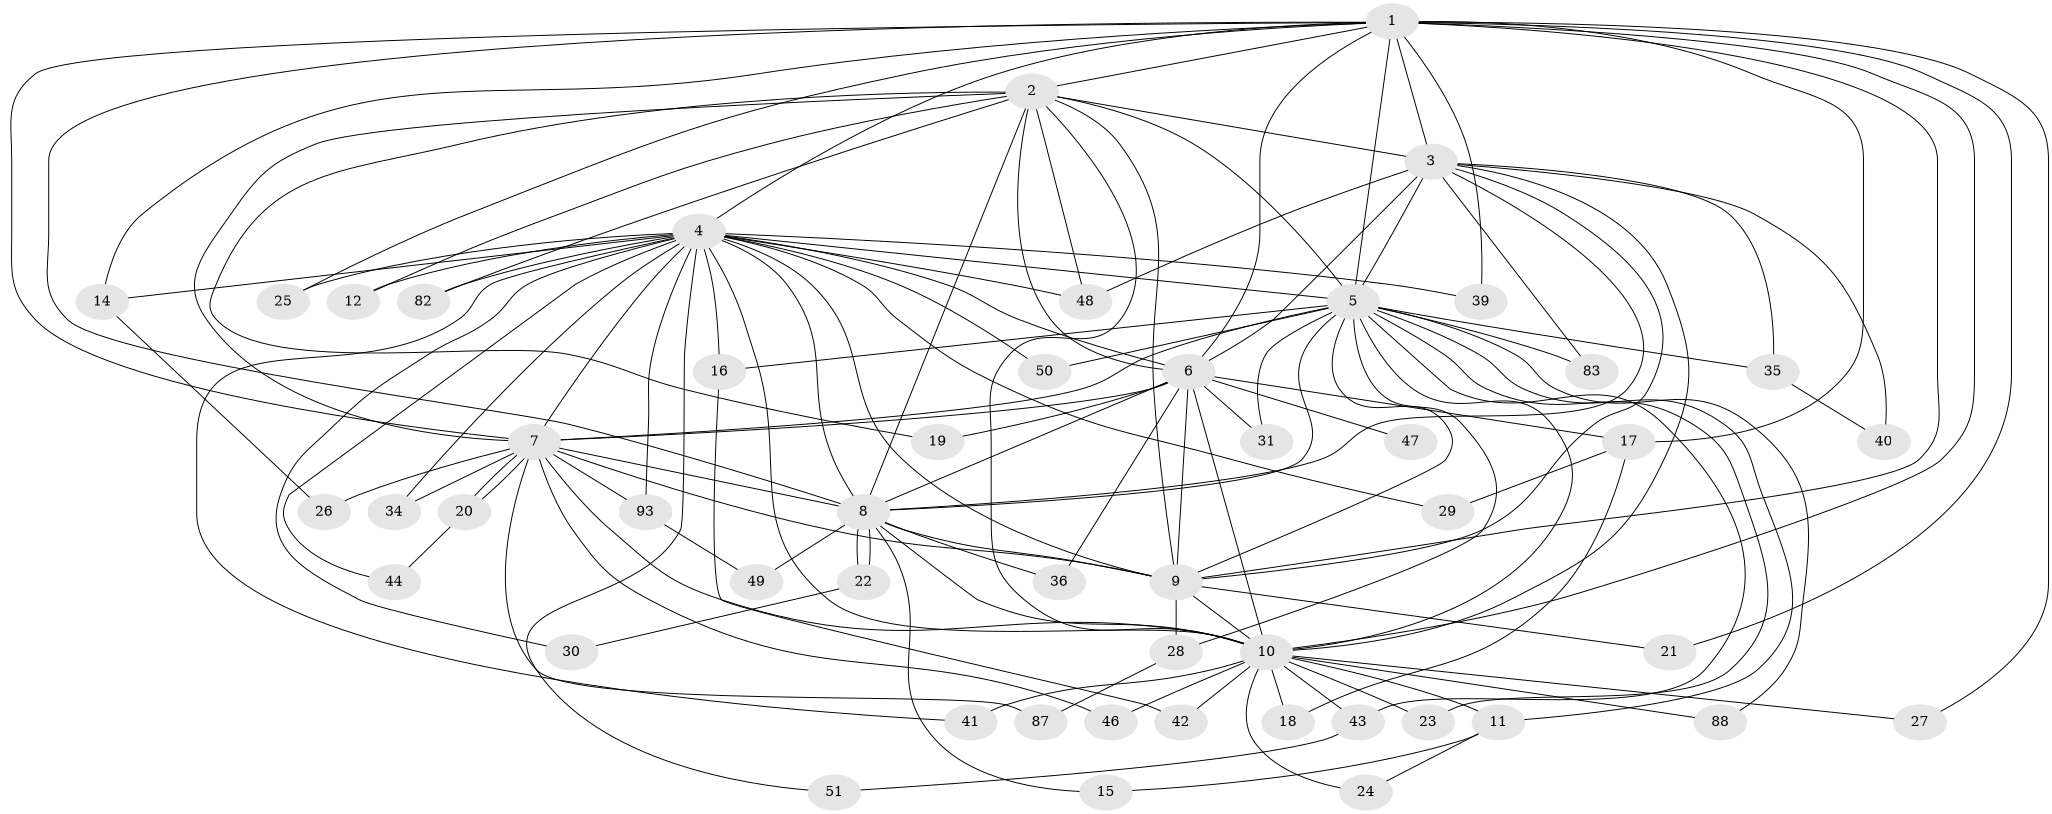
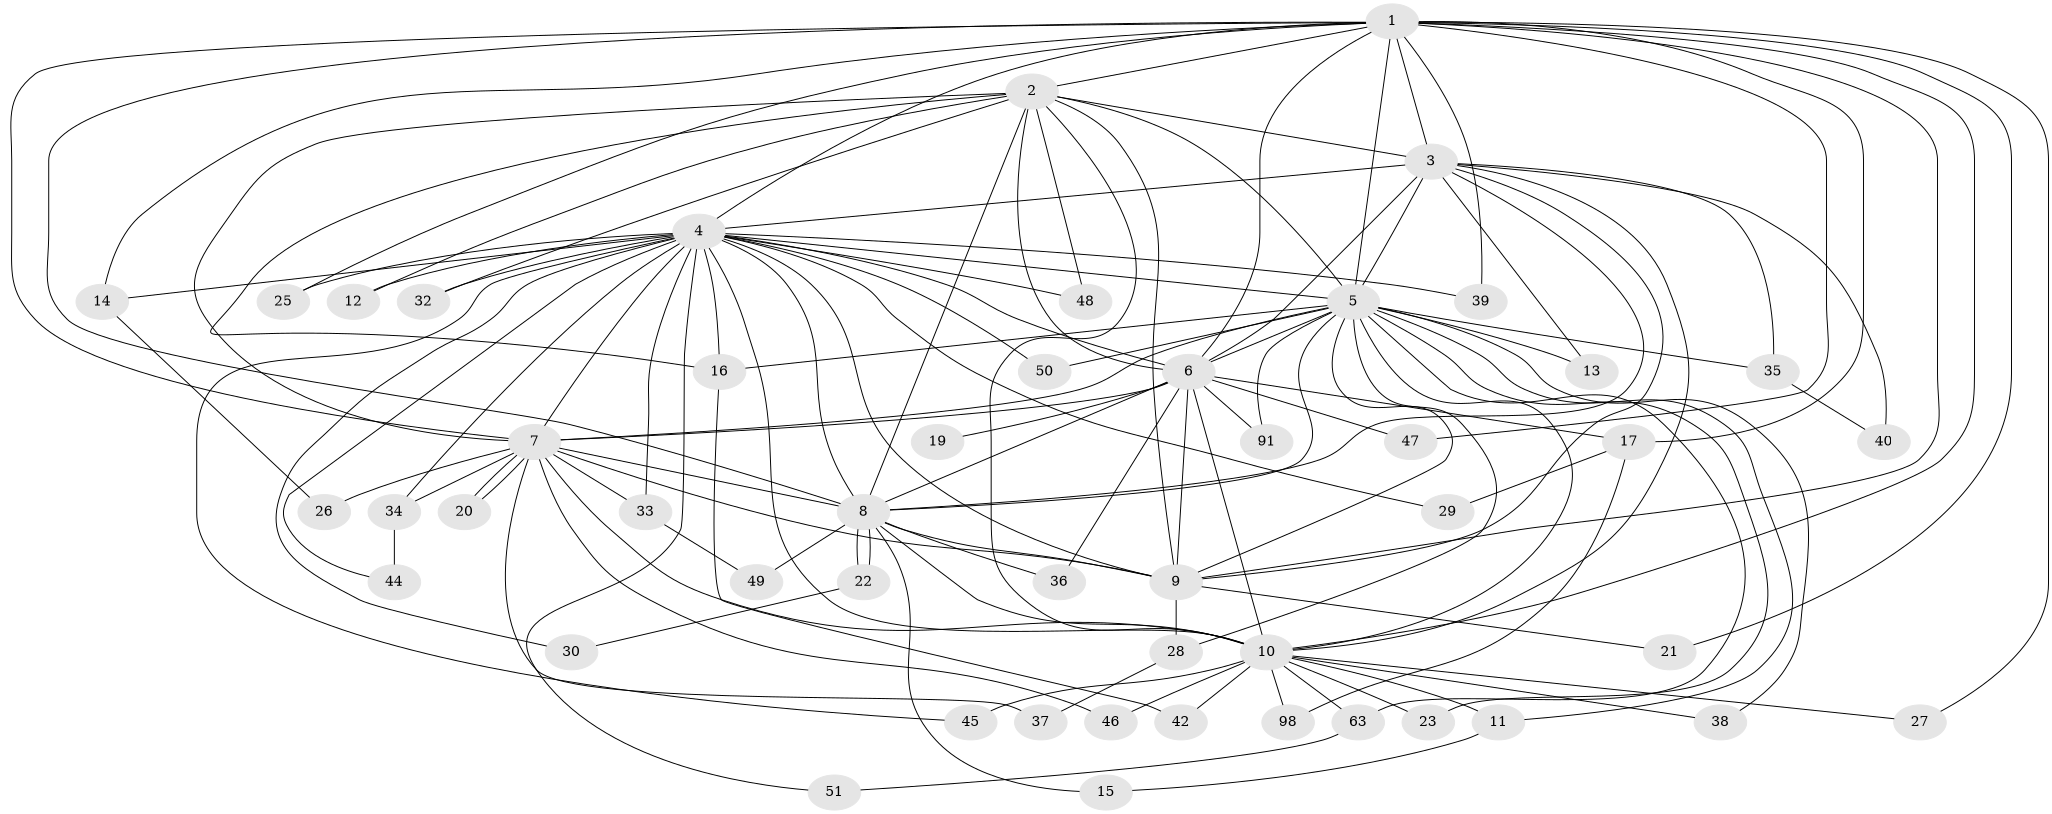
(1248, 229) -> (1082, 195)
(239, 242) -> (351, 218)
none -> (1826, 242)
(424, 302) -> (424, 302)
none -> (1271, 337)
(1592, 372) -> (1592, 372)
(1267, 442) -> (1267, 442)
(646, 512) -> (646, 512)
(430, 547) -> (394, 547)
(1221, 617) -> none
(971, 722) -> (971, 722)
(1041, 722) -> (1041, 722)
(1288, 722) -> (1288, 722)
(1358, 722) -> (1358, 722)
(1720, 722) -> (1720, 722)
(1366, 793) -> none
